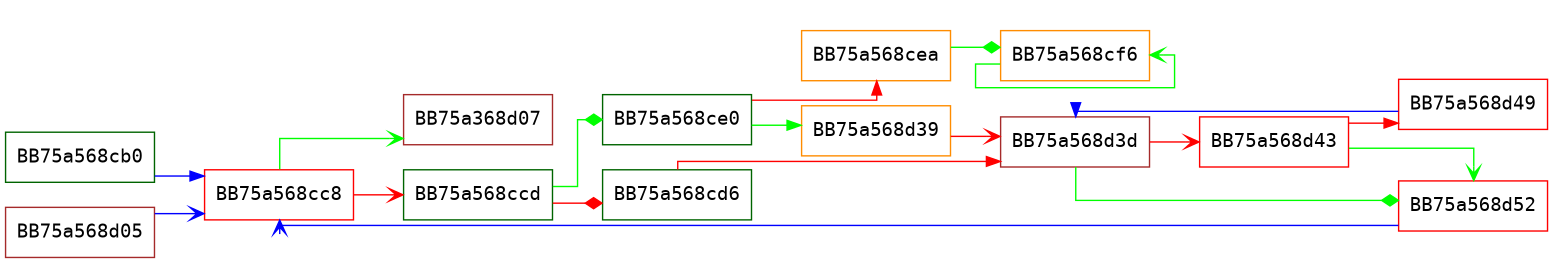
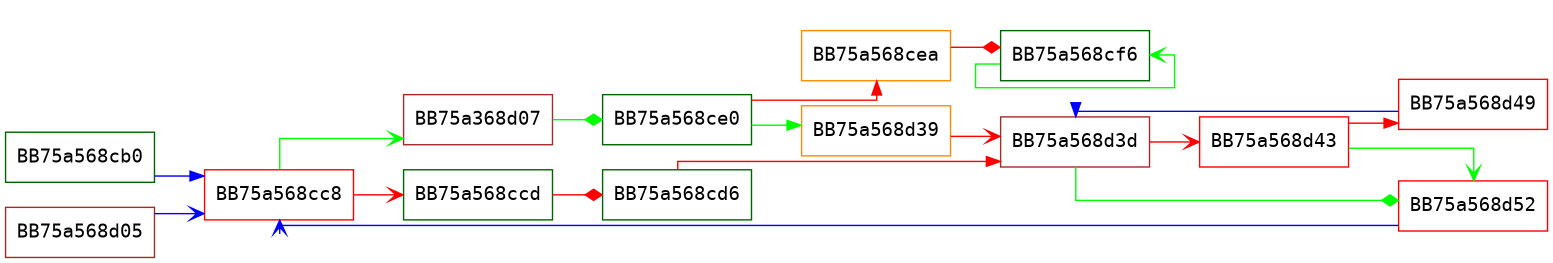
(967, 47) -> (967, 47)
(1075, 56) -> (1075, 56)
(578, 161) -> (569, 120)
